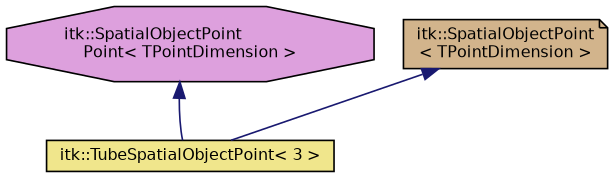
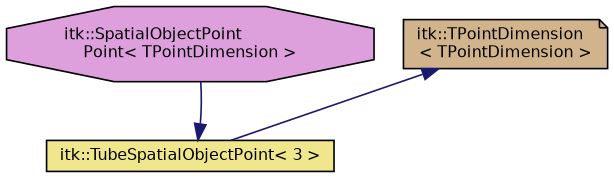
(506, 44) -> (506, 44)
(180, 119) -> (201, 103)
